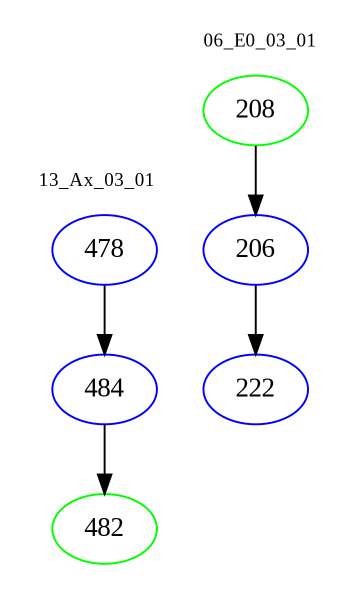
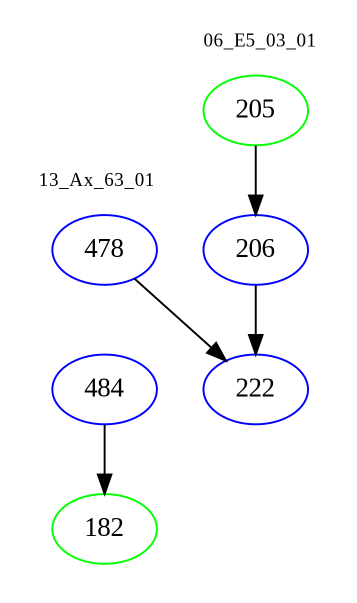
(261, 42) -> (261, 42)
(256, 110) -> (256, 110)
(98, 181) -> (98, 181)
(105, 310) -> (159, 301)
(105, 529) -> (105, 529)
